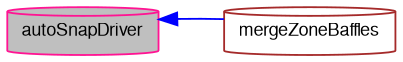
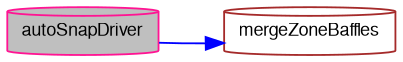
(201, 19) -> (182, 43)
